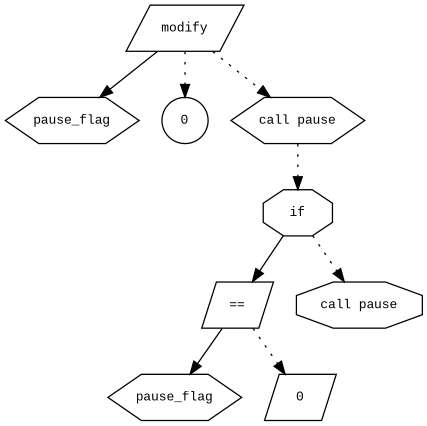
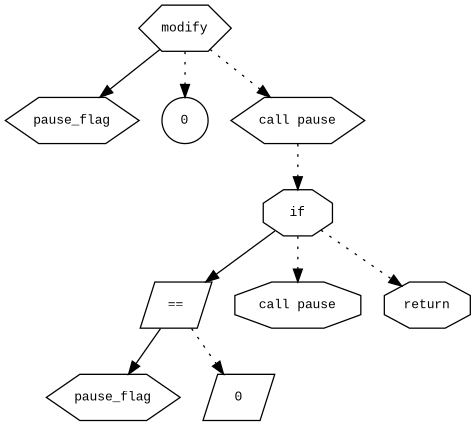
(185, 28) -> (185, 28)
none -> (427, 305)
